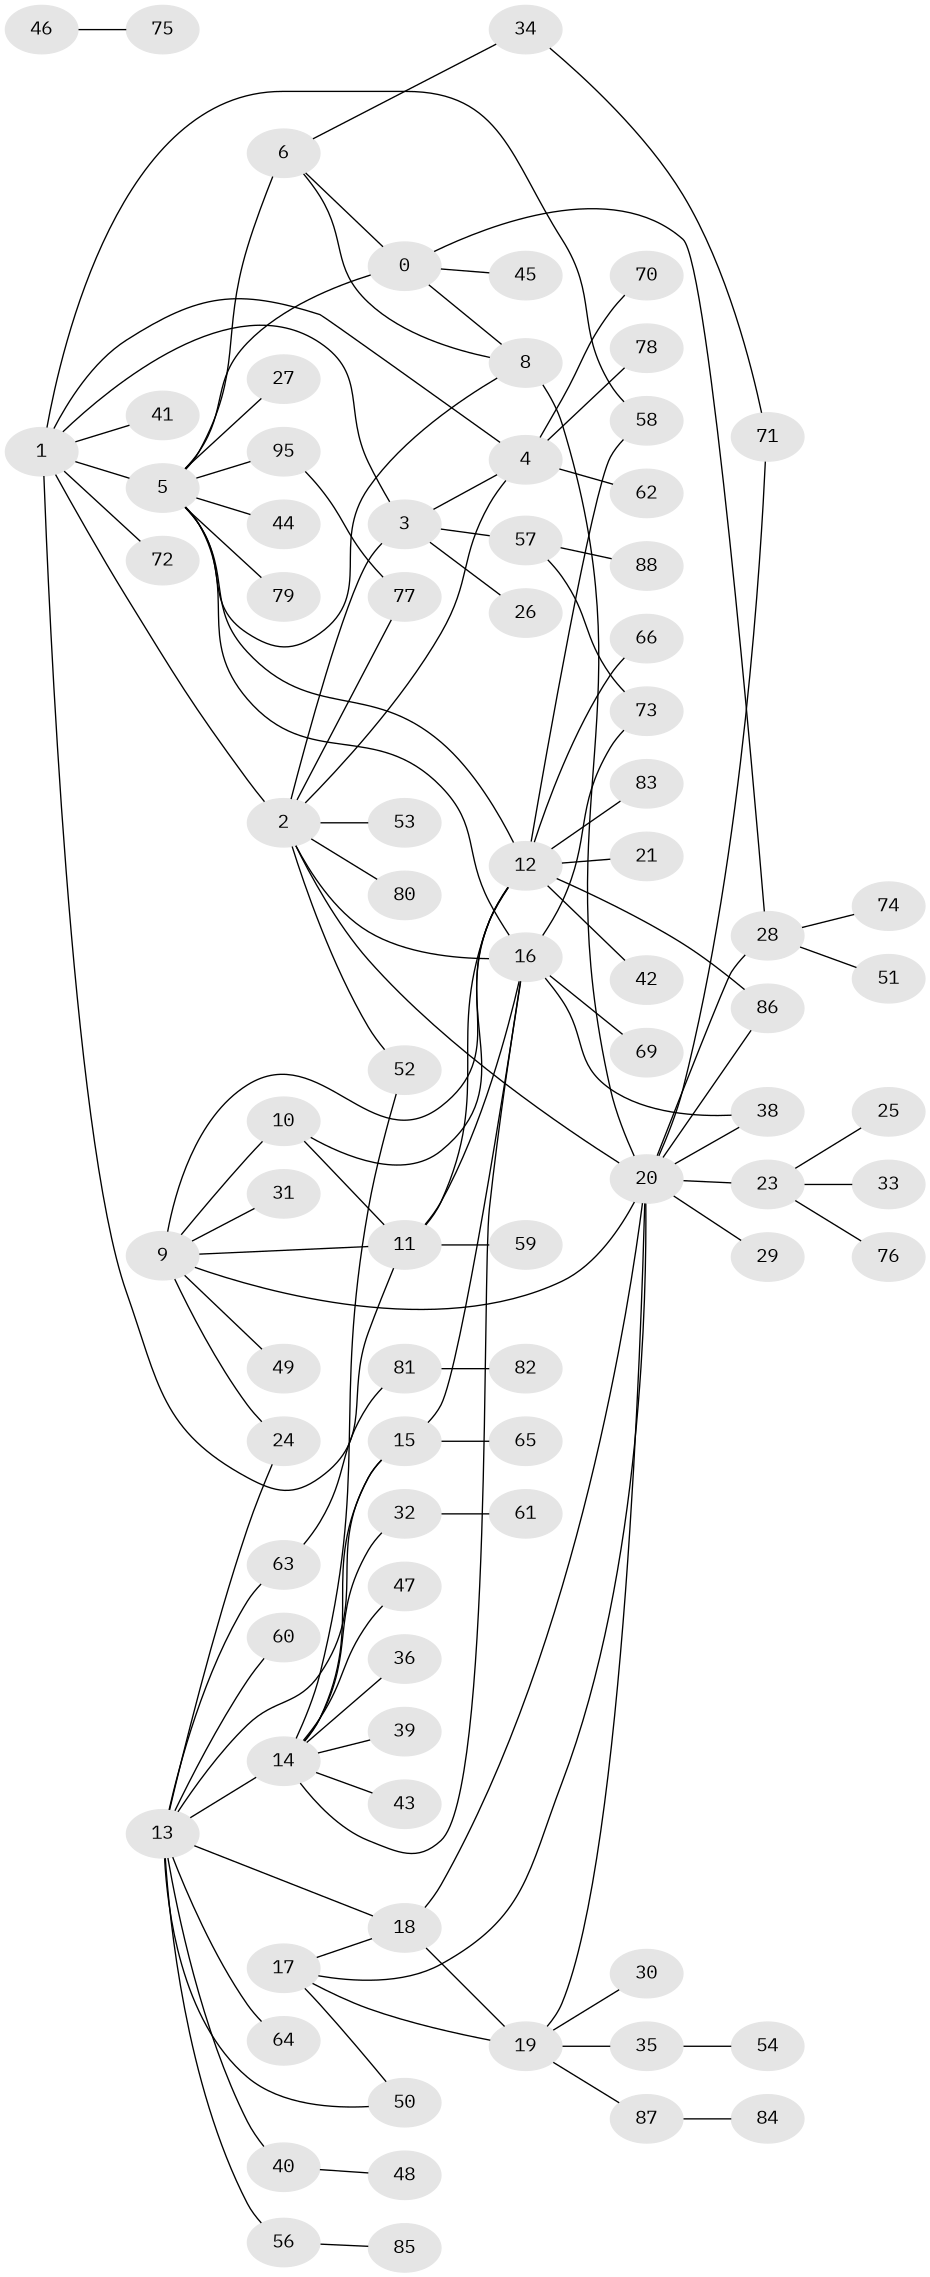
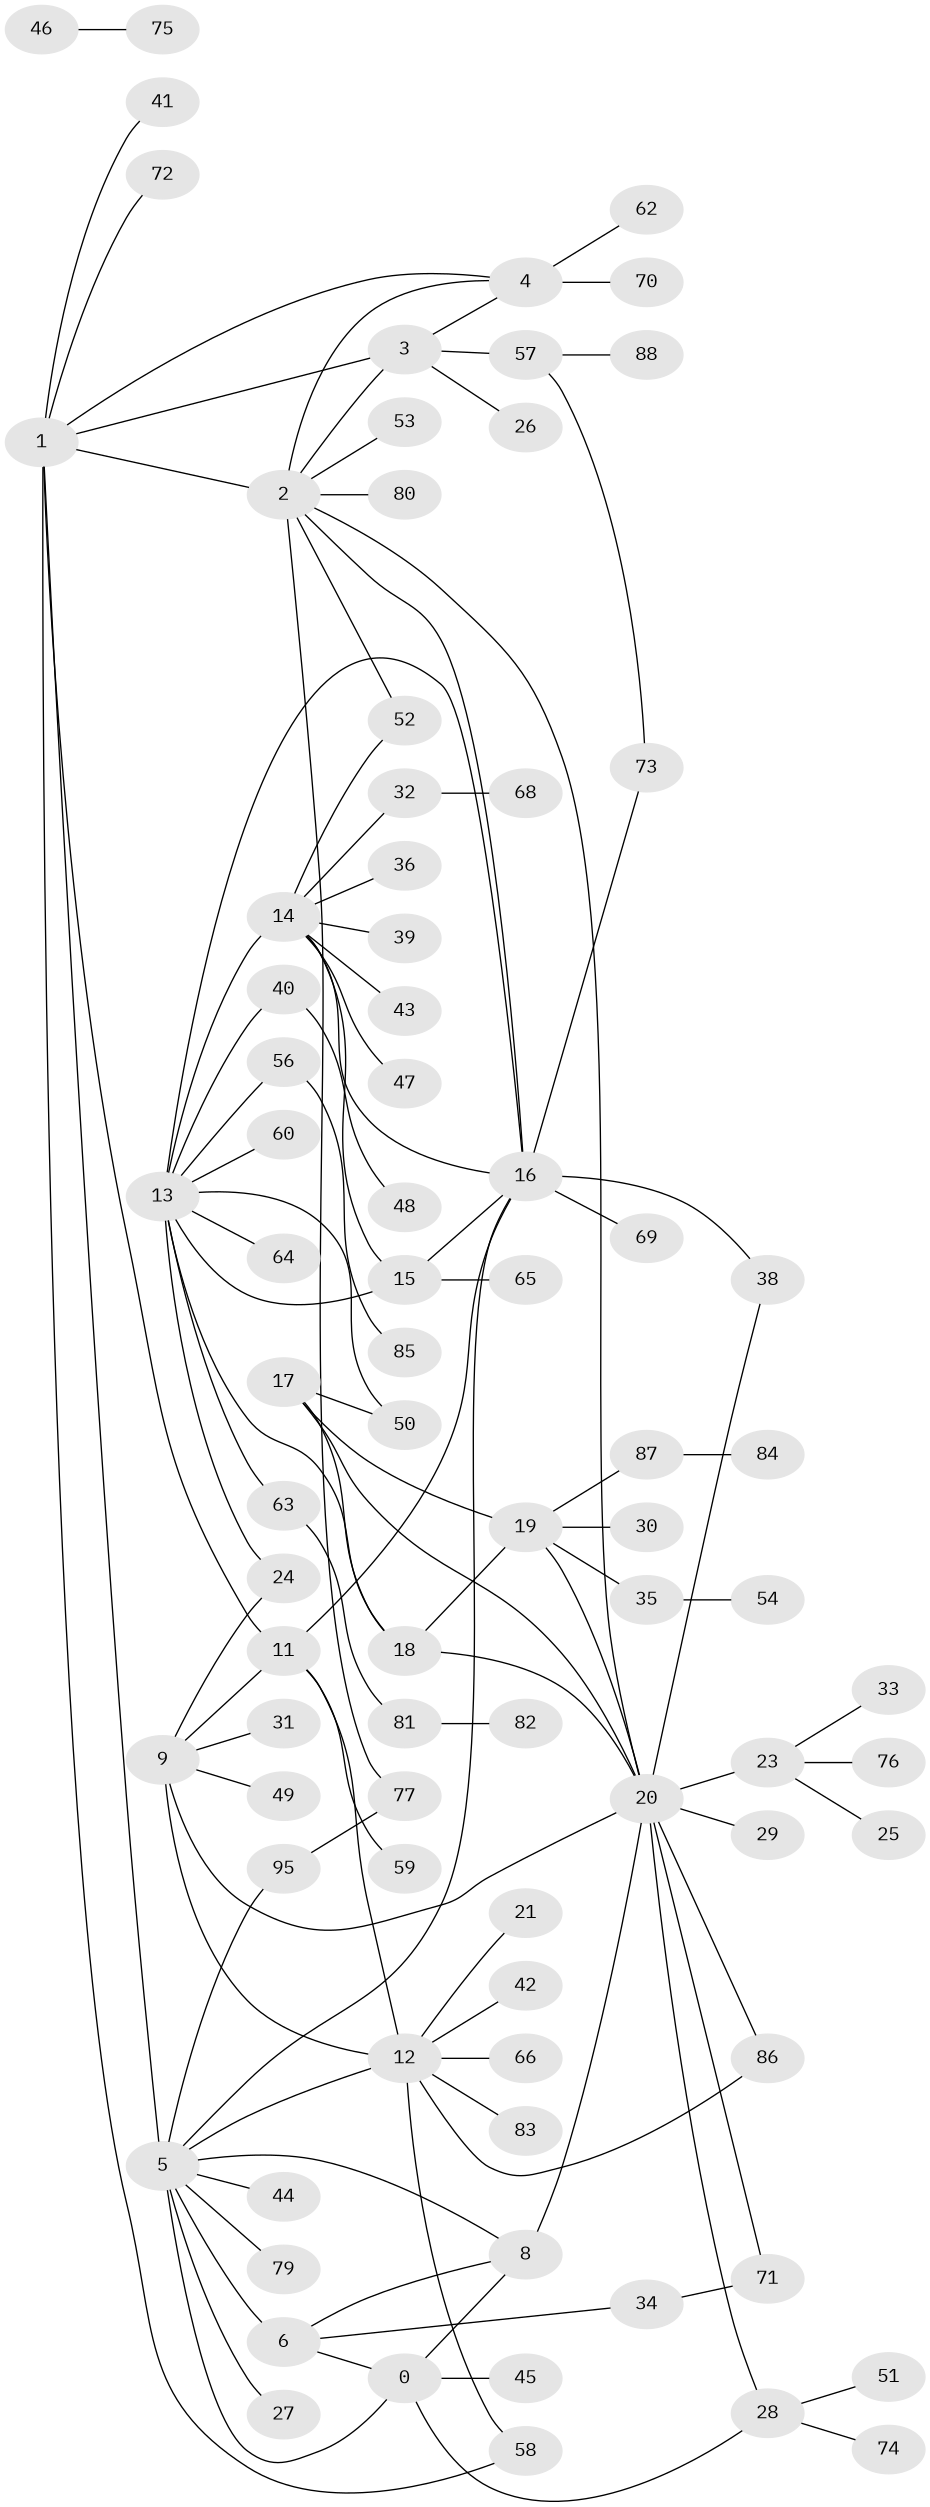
(647, 348) -> none
none -> (363, 665)
(284, 1121) -> none
(526, 1514) -> (526, 793)
